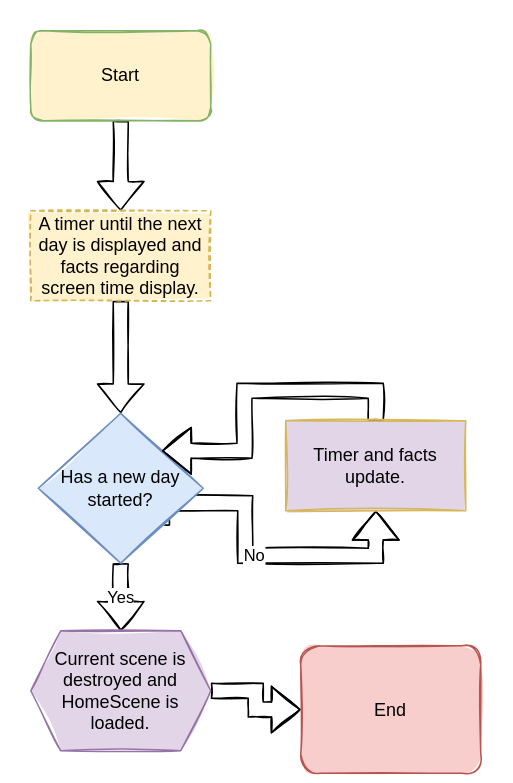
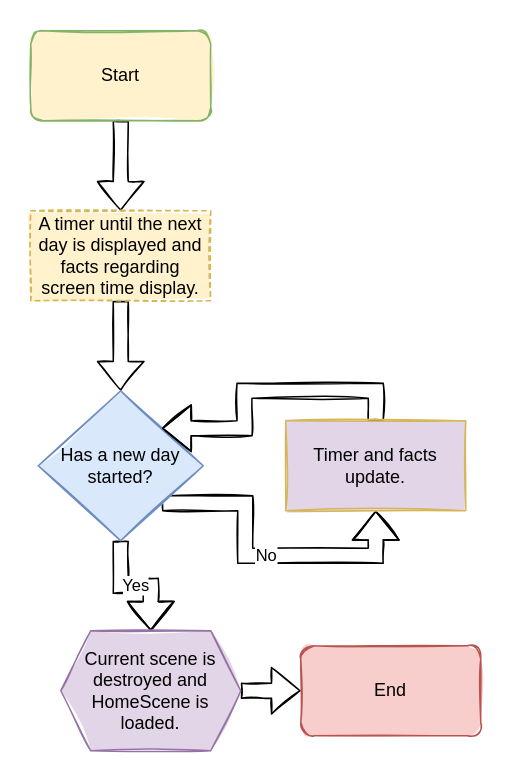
(121, 488) -> (121, 466)
(121, 691) -> (151, 691)
(391, 710) -> (391, 691)
